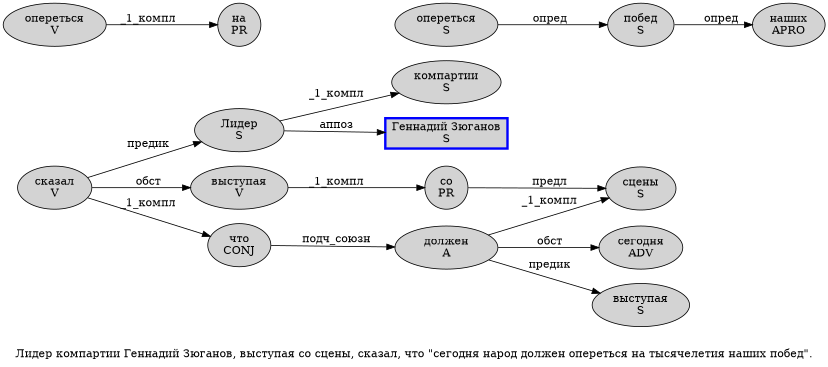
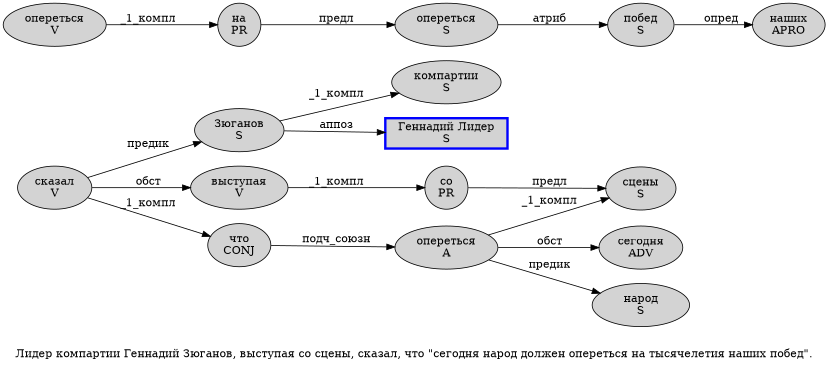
(550, 19) -> (550, 19)
none -> (324, 25)
(239, 130) -> (239, 130)
(446, 133) -> (446, 133)
(446, 248) -> (446, 248)
(641, 305) -> (641, 305)
